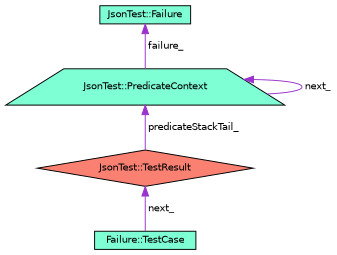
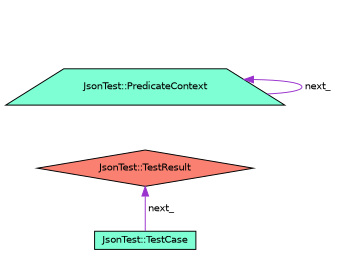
(145, 15) -> none
(145, 132) -> none
(145, 240) -> (145, 240)
